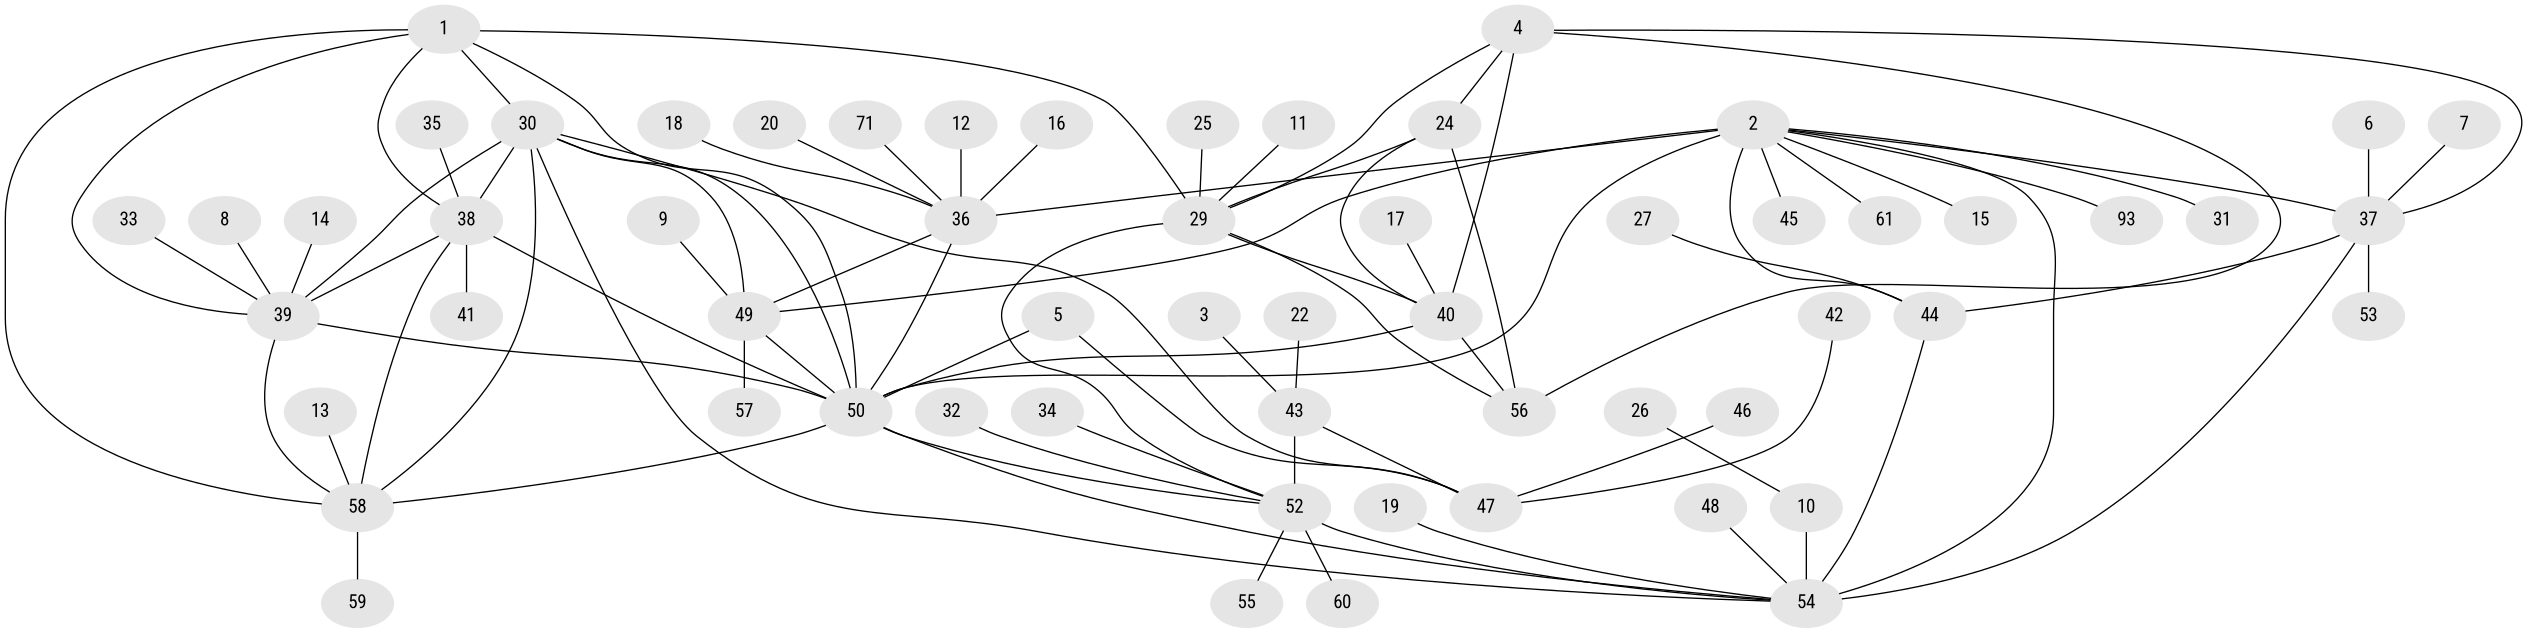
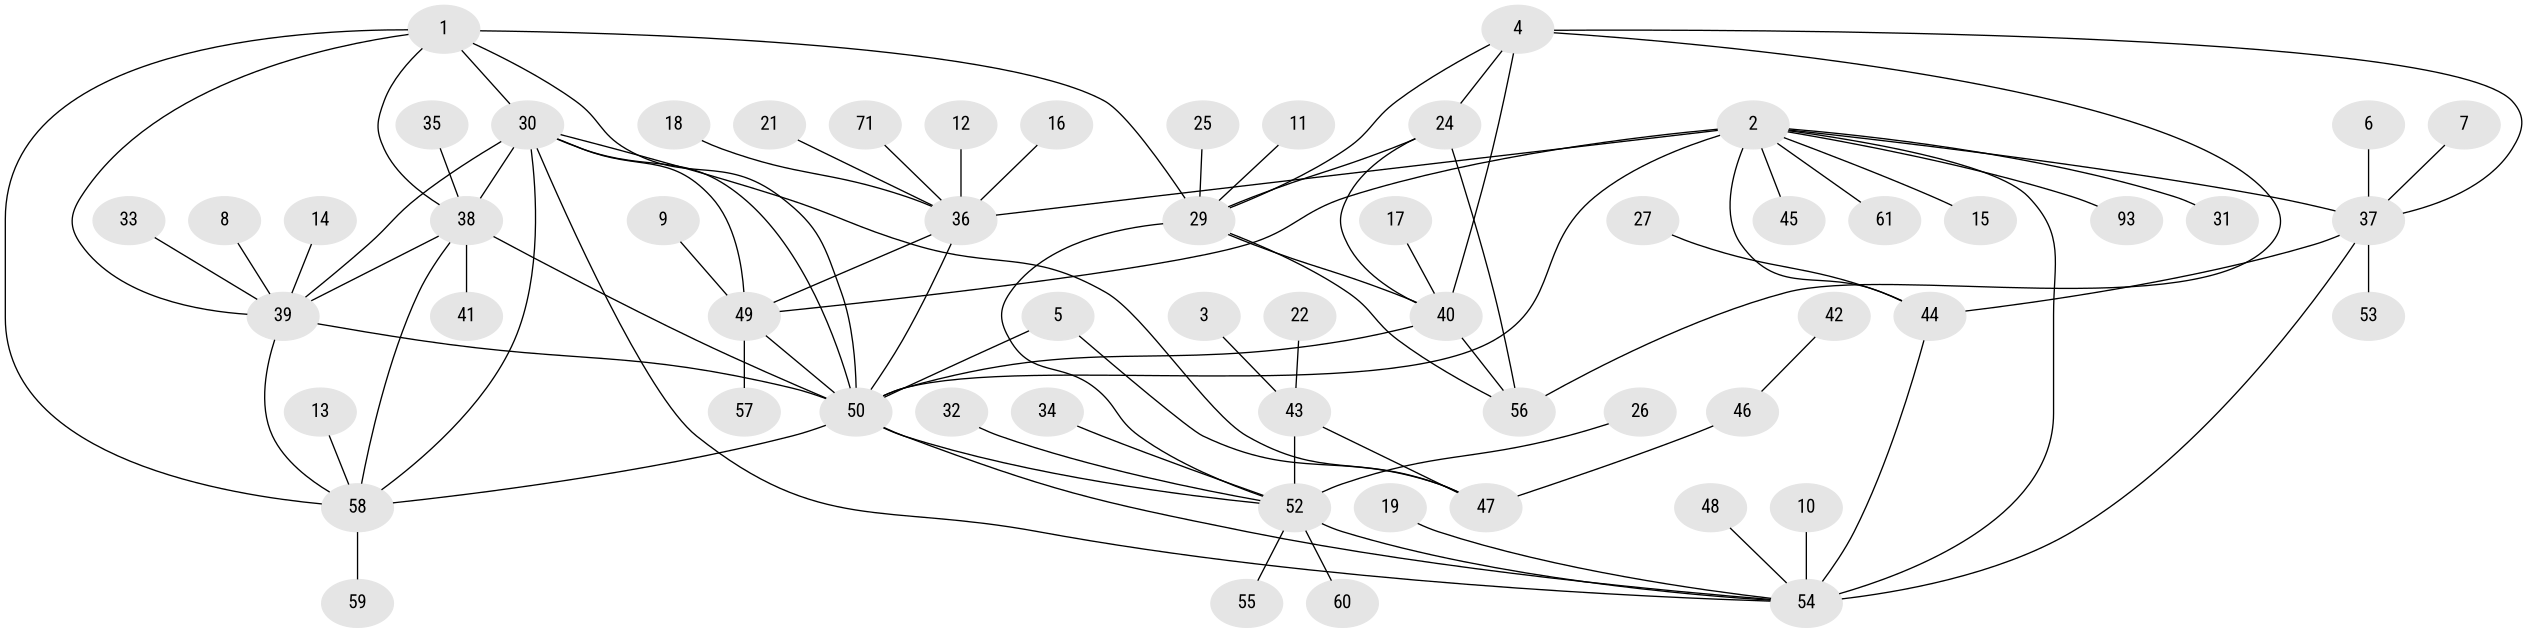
(770, 125) -> (770, 125)
(1718, 457) -> (1465, 456)
(1711, 469) -> (1788, 364)
